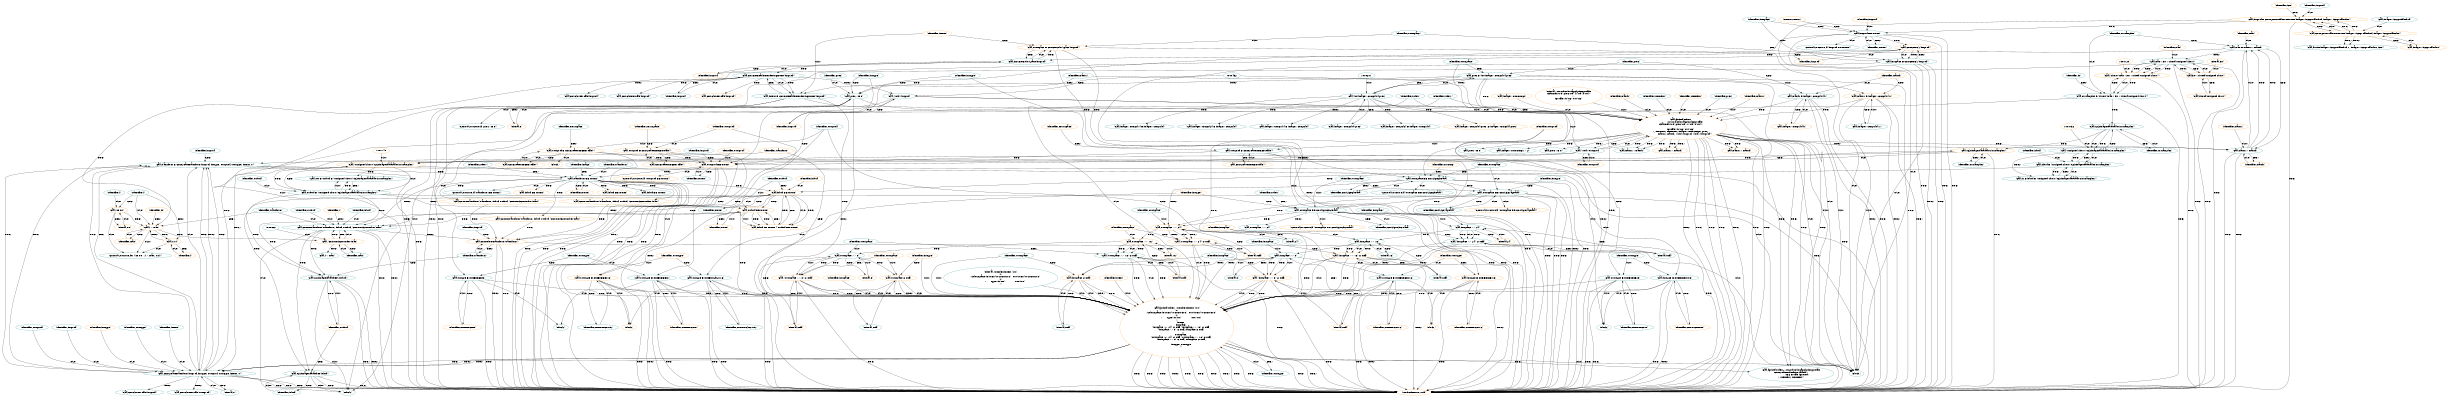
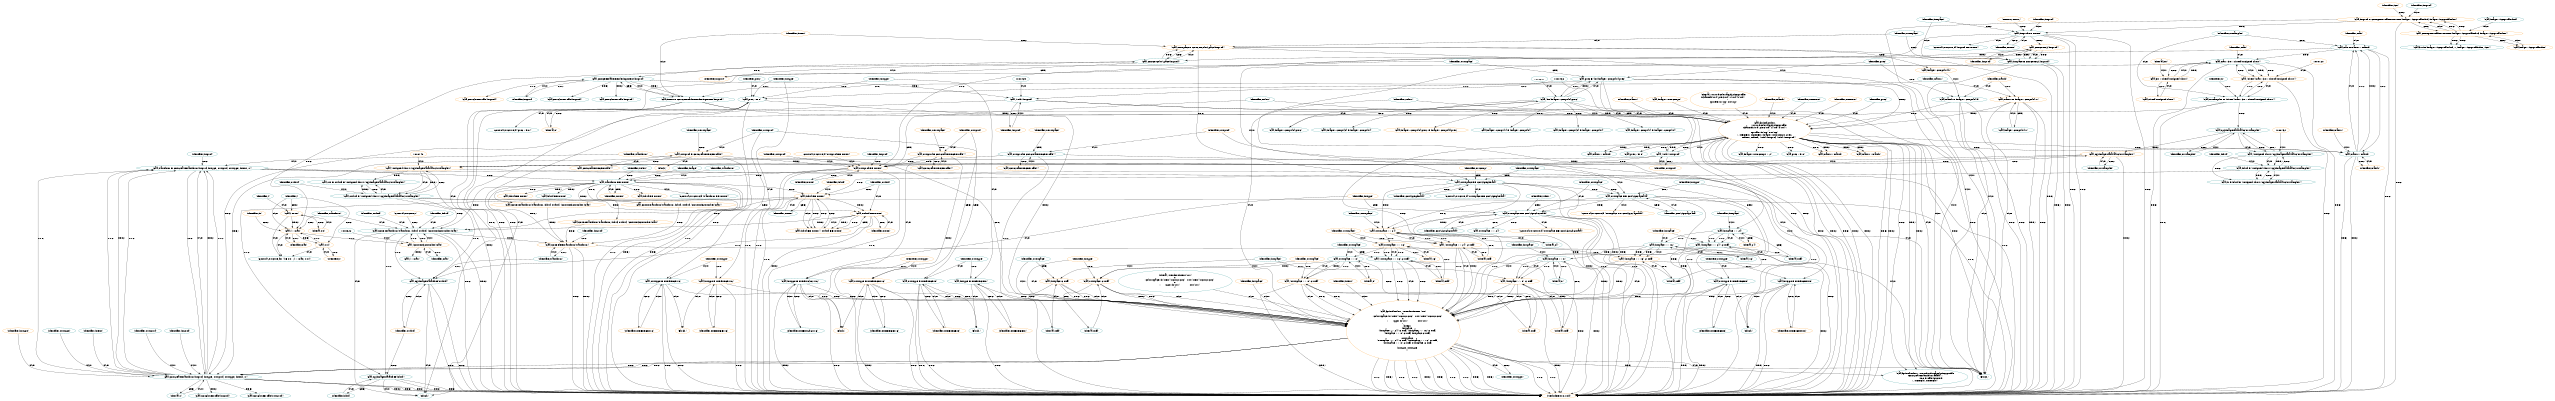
none -> (1021, 79)
(1795, 109) -> (1581, 48)
(682, 171) -> (850, 162)
(334, 210) -> (406, 214)
(1183, 266) -> none
